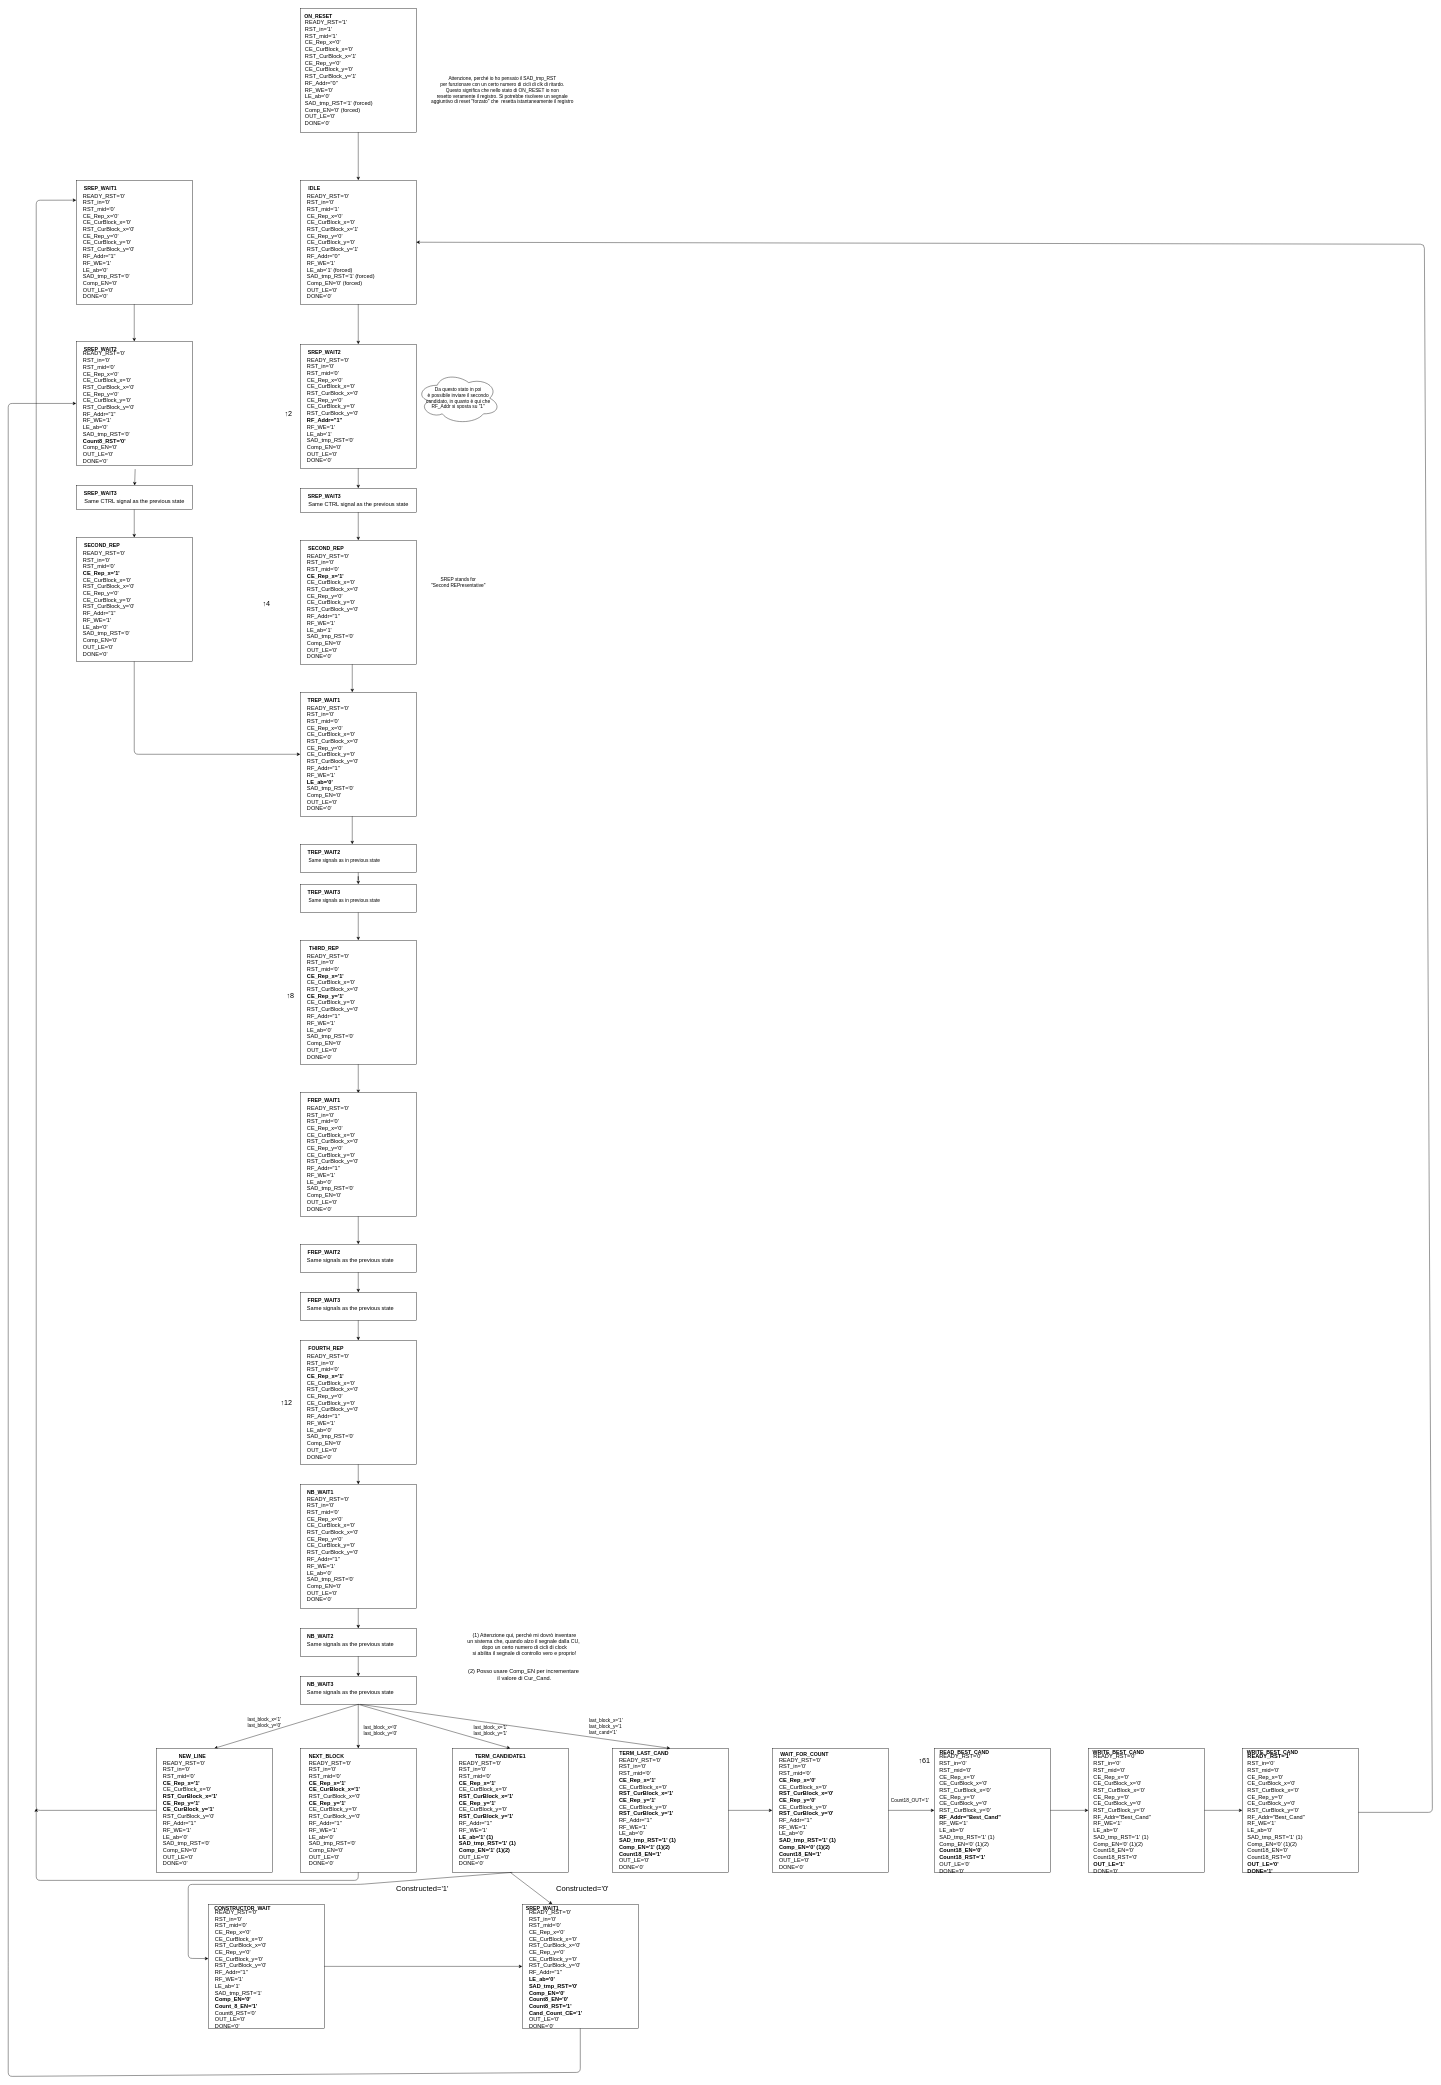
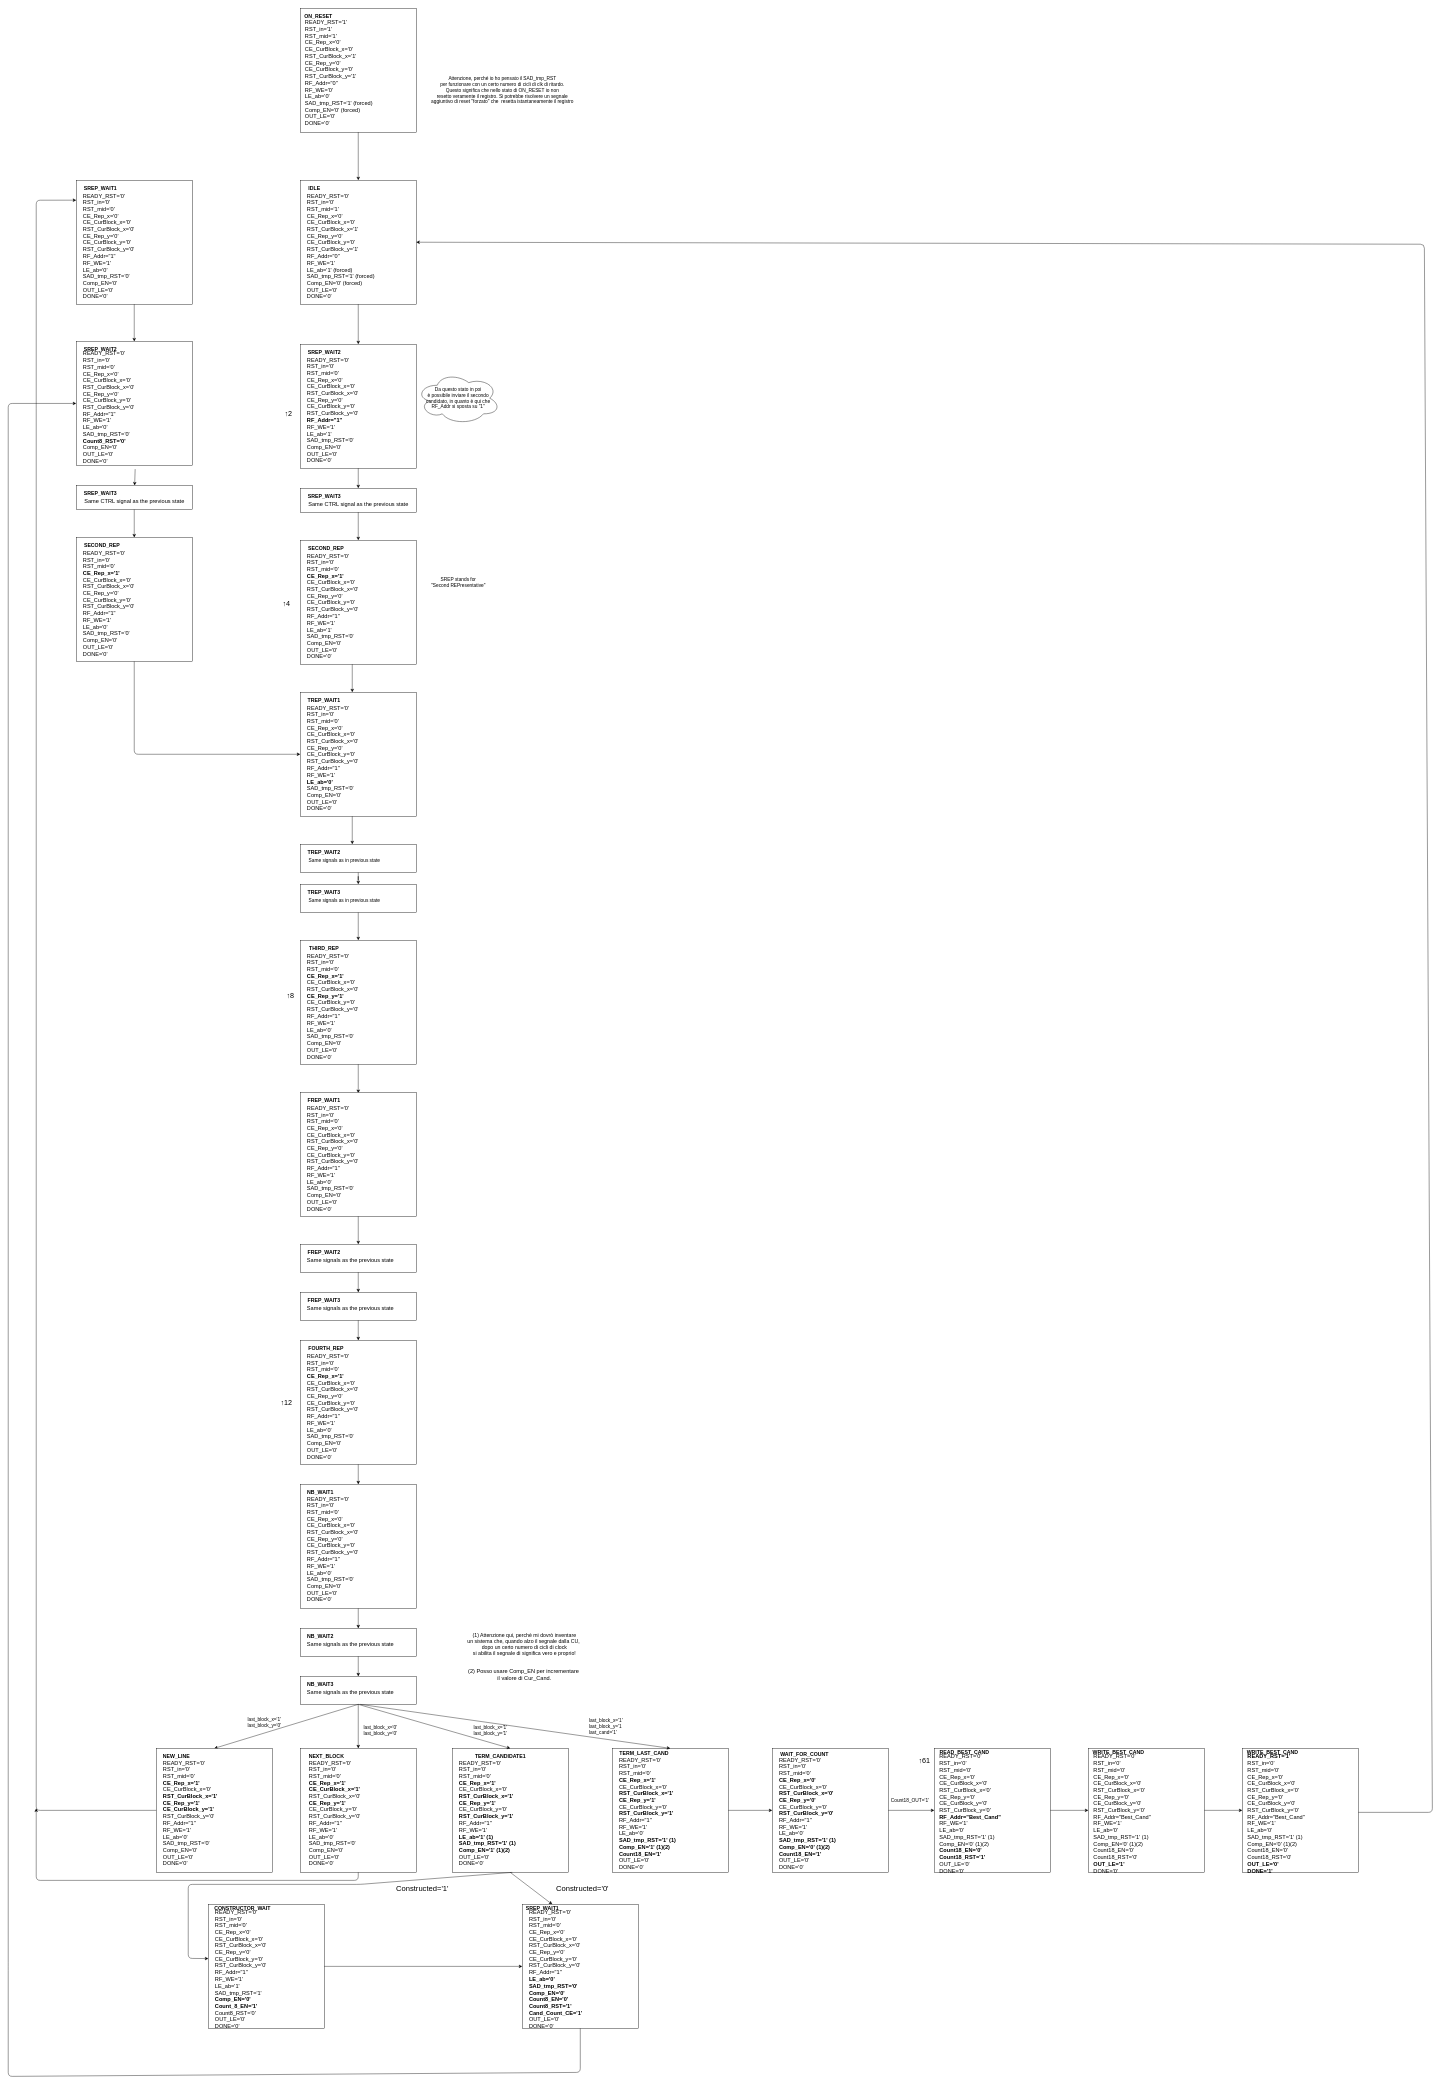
(266, 604) -> (286, 604)
(524, 1644) -> (524, 1644)
(192, 1756) -> (176, 1756)
